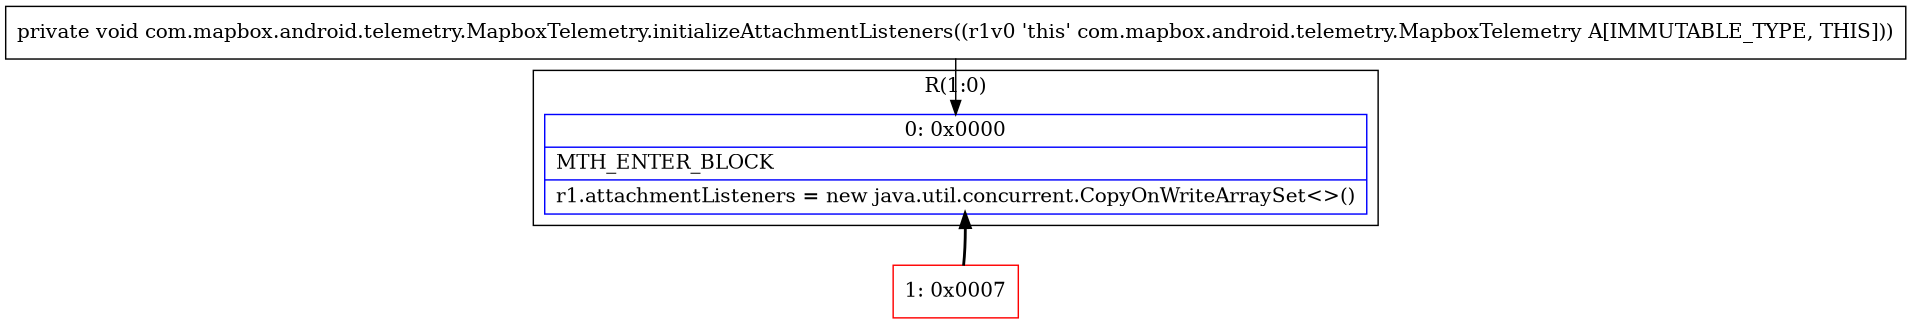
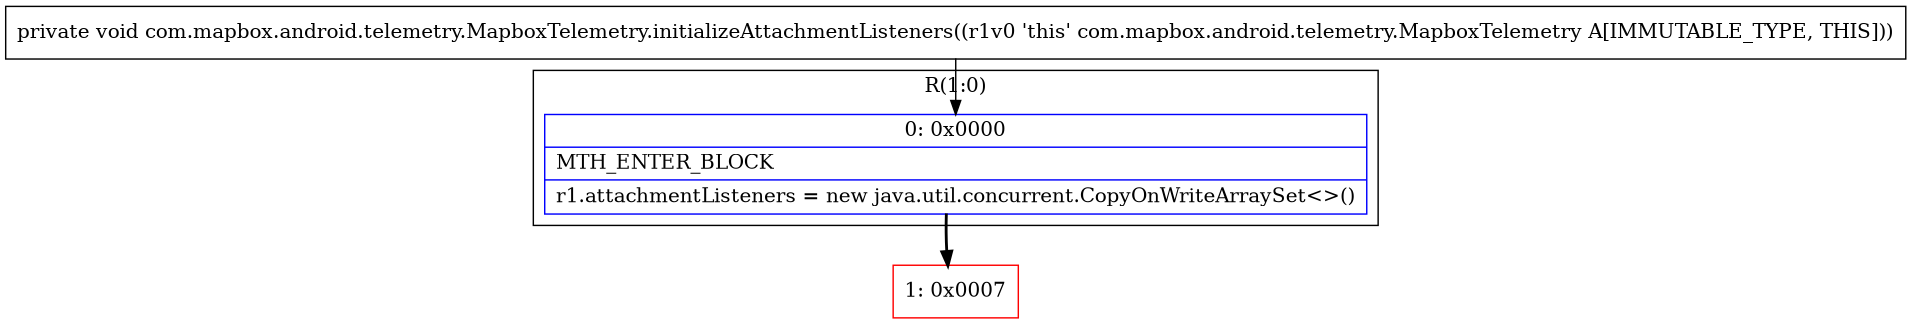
(965, 247) -> (946, 234)
